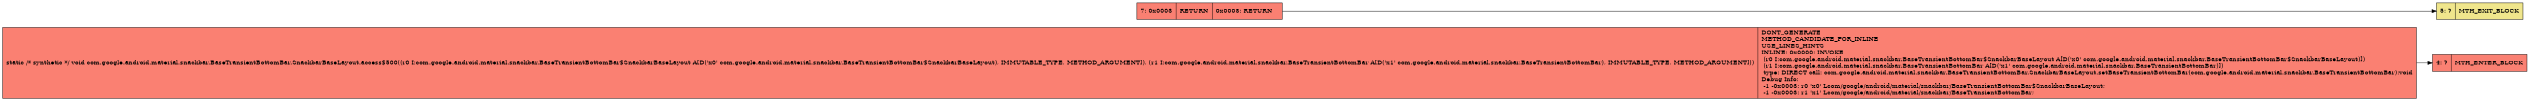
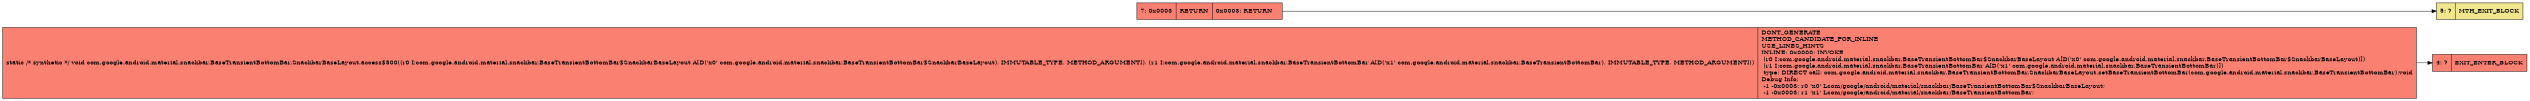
(2489, 63) -> (2489, 63)
